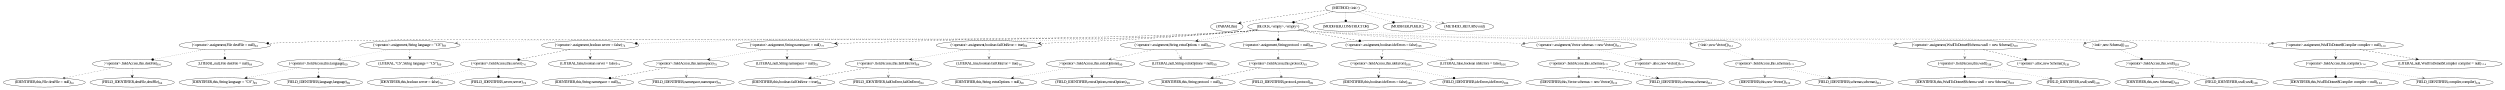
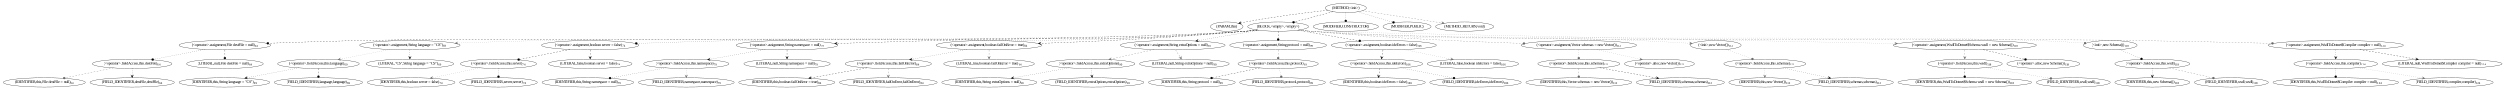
(638, 73) -> (638, 73)
(1236, 73) -> (1236, 73)
